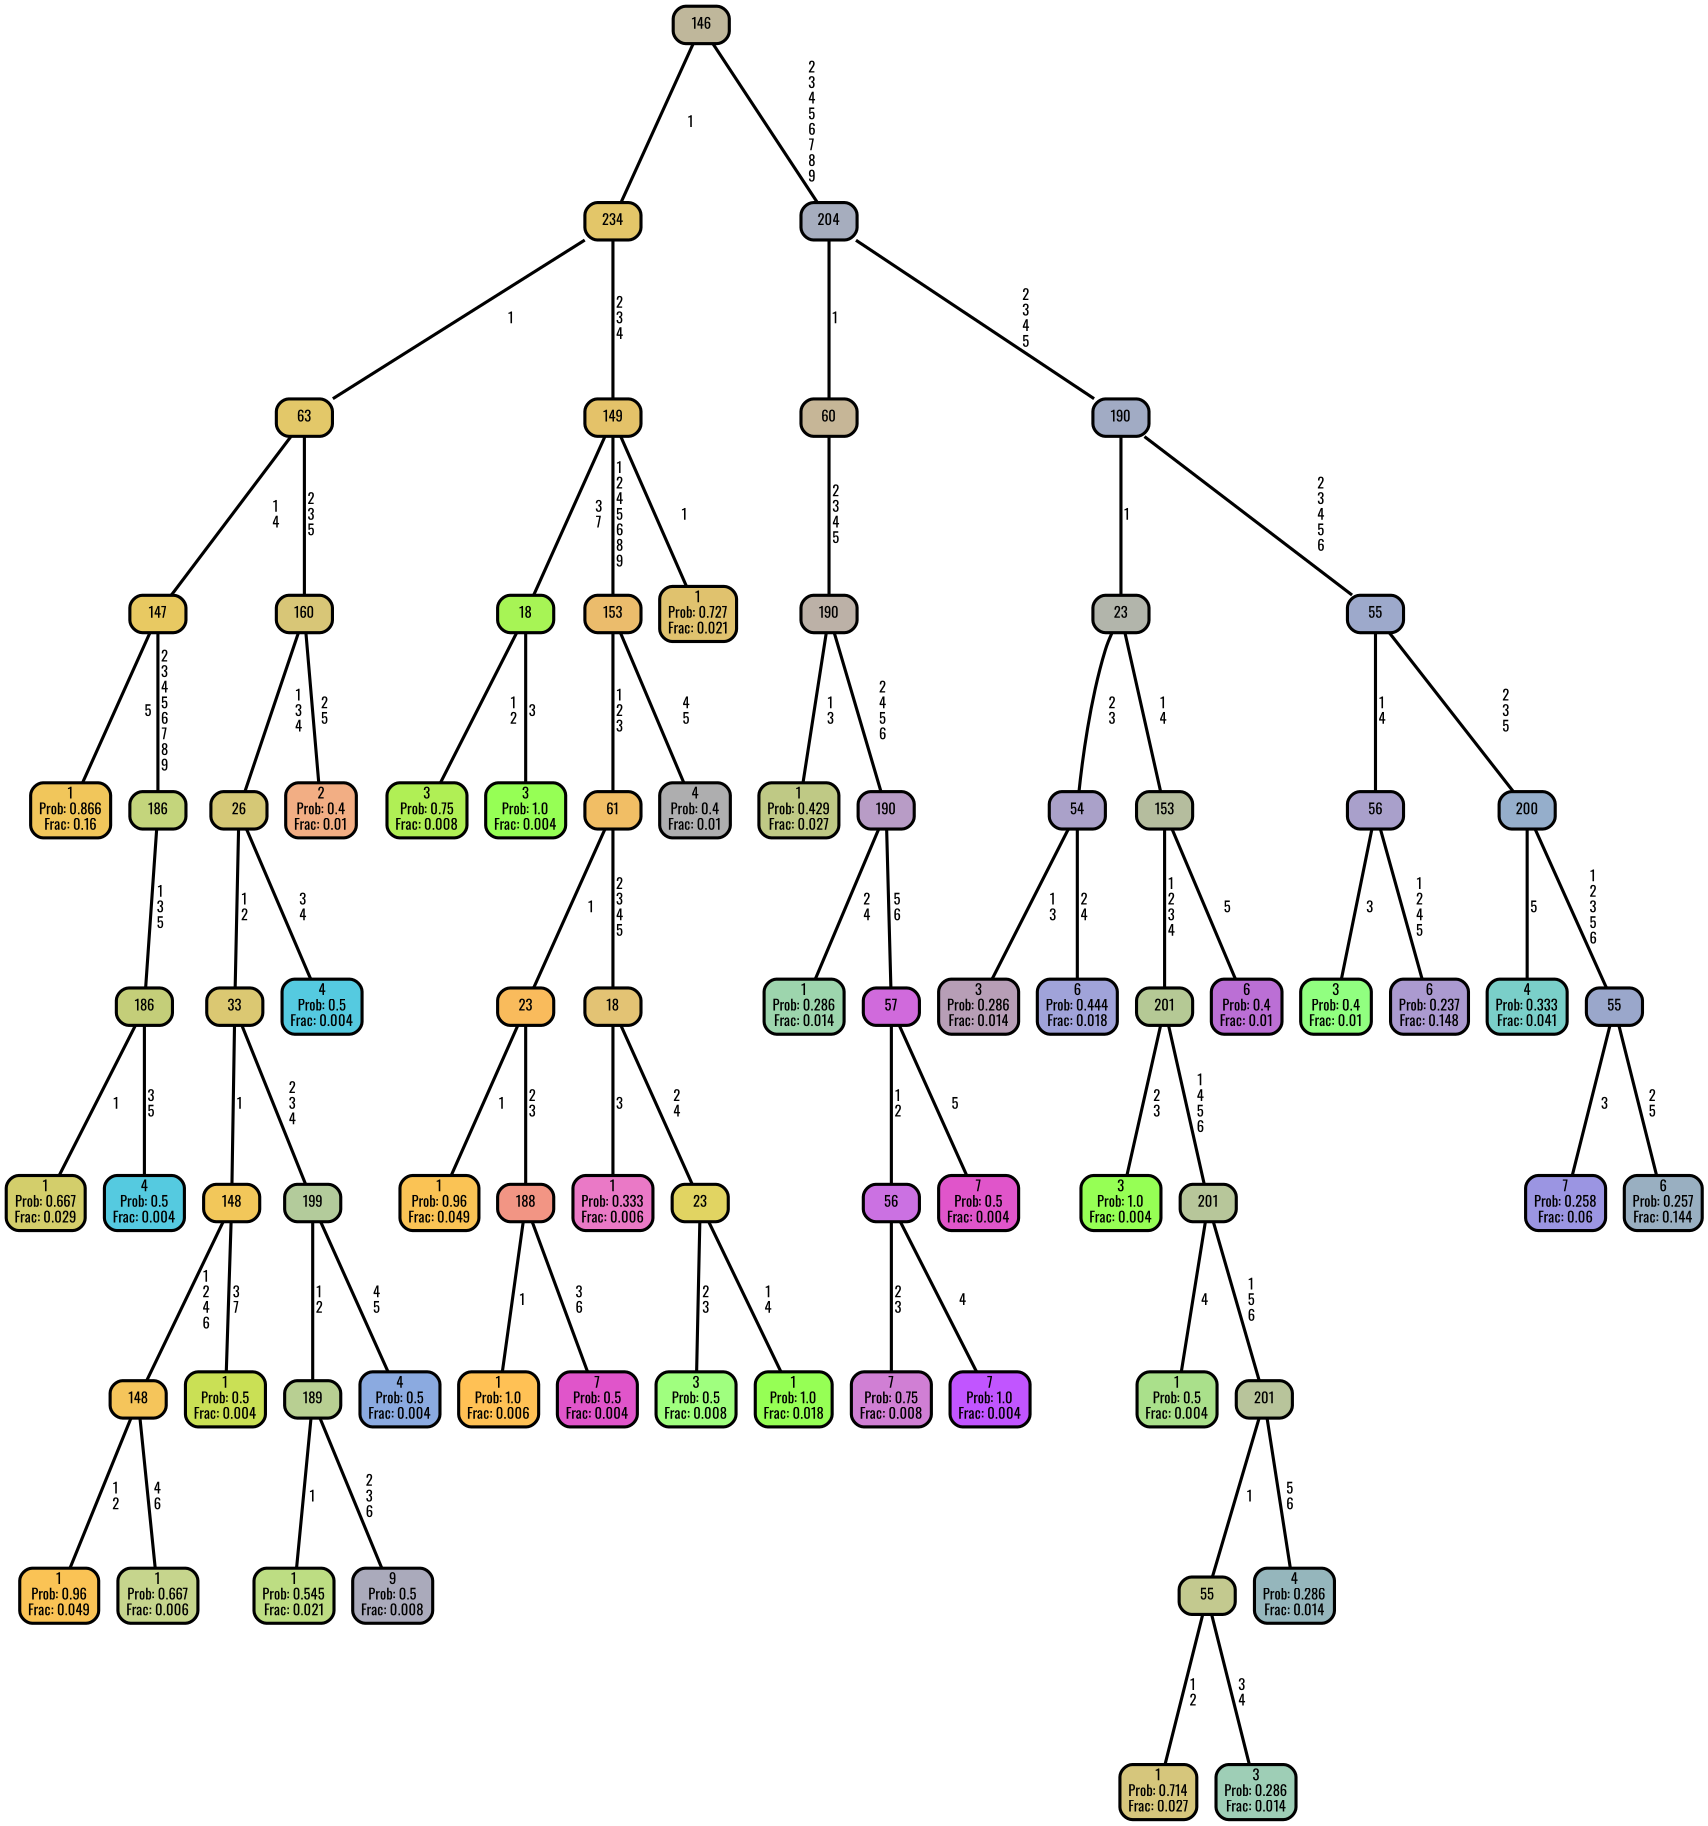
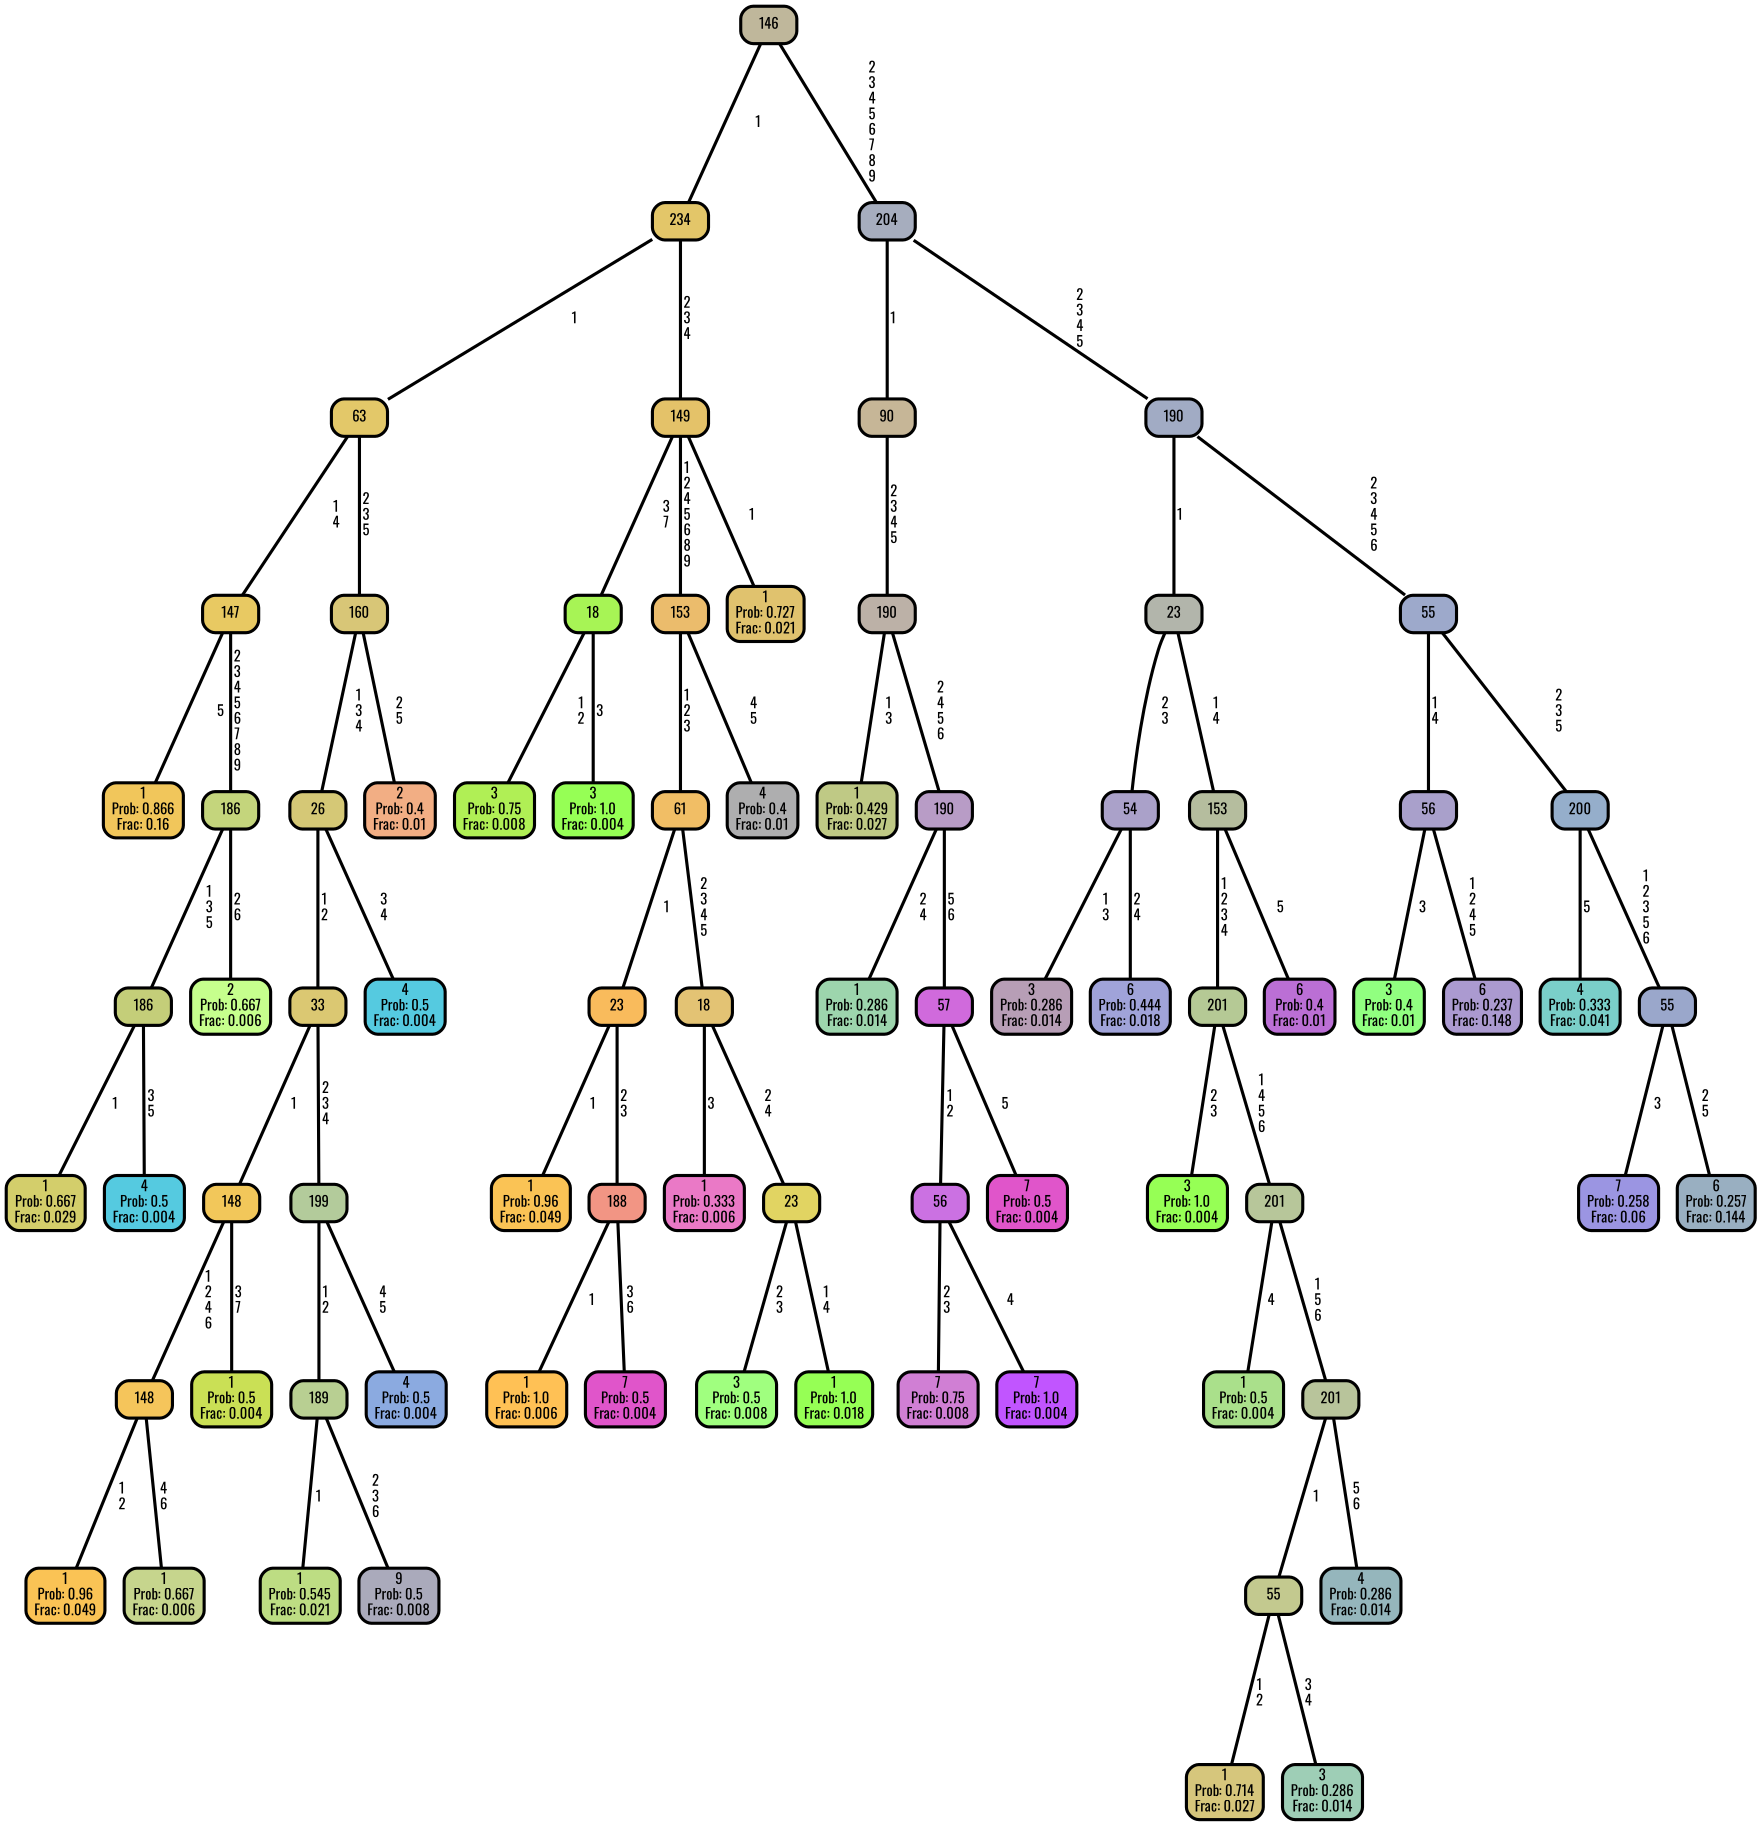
(829, 418) -> (887, 418)
none -> (231, 1007)
